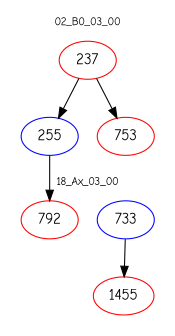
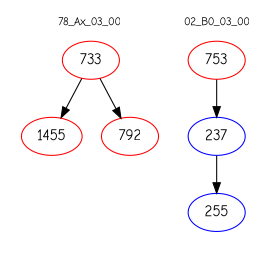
(88, 60) -> (217, 136)
(104, 94) -> (217, 93)
(50, 179) -> (108, 94)
(88, 182) -> (90, 23)
(126, 220) -> (91, 60)
